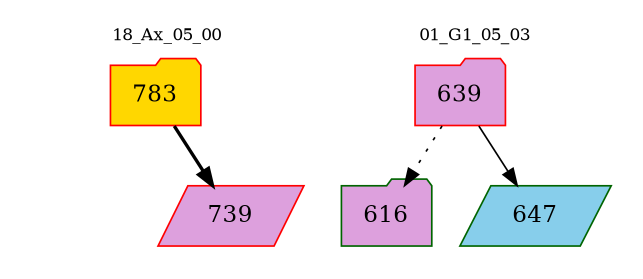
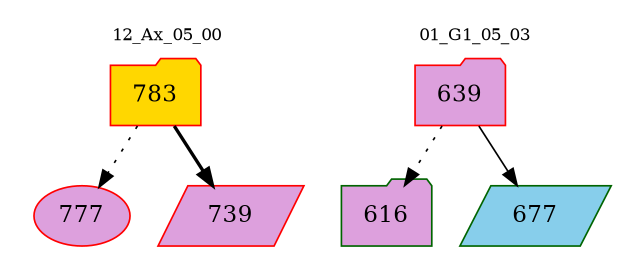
(167, 36) -> (167, 36)
none -> (82, 216)
(536, 216) -> (536, 216)
